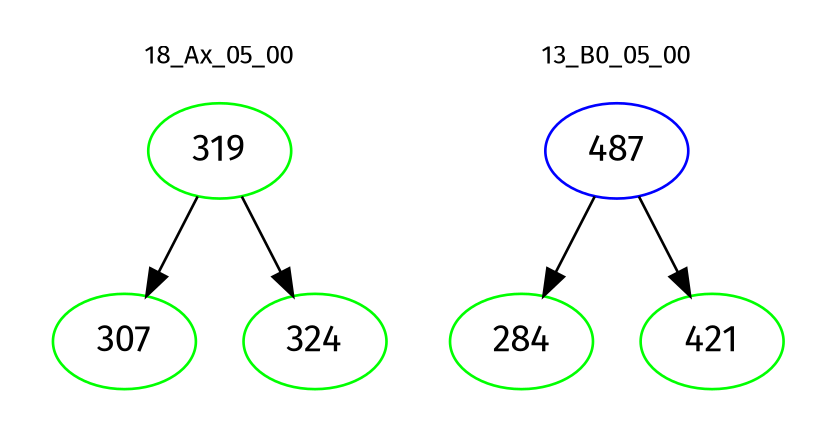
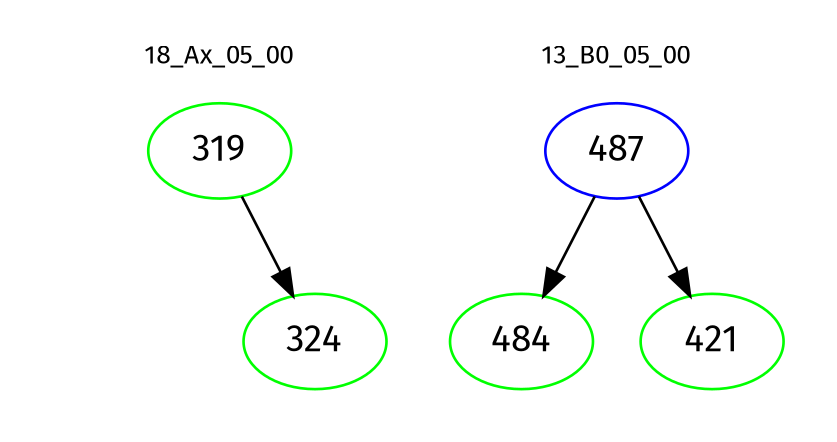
(124, 341) -> none
(522, 341) -> (522, 341)
